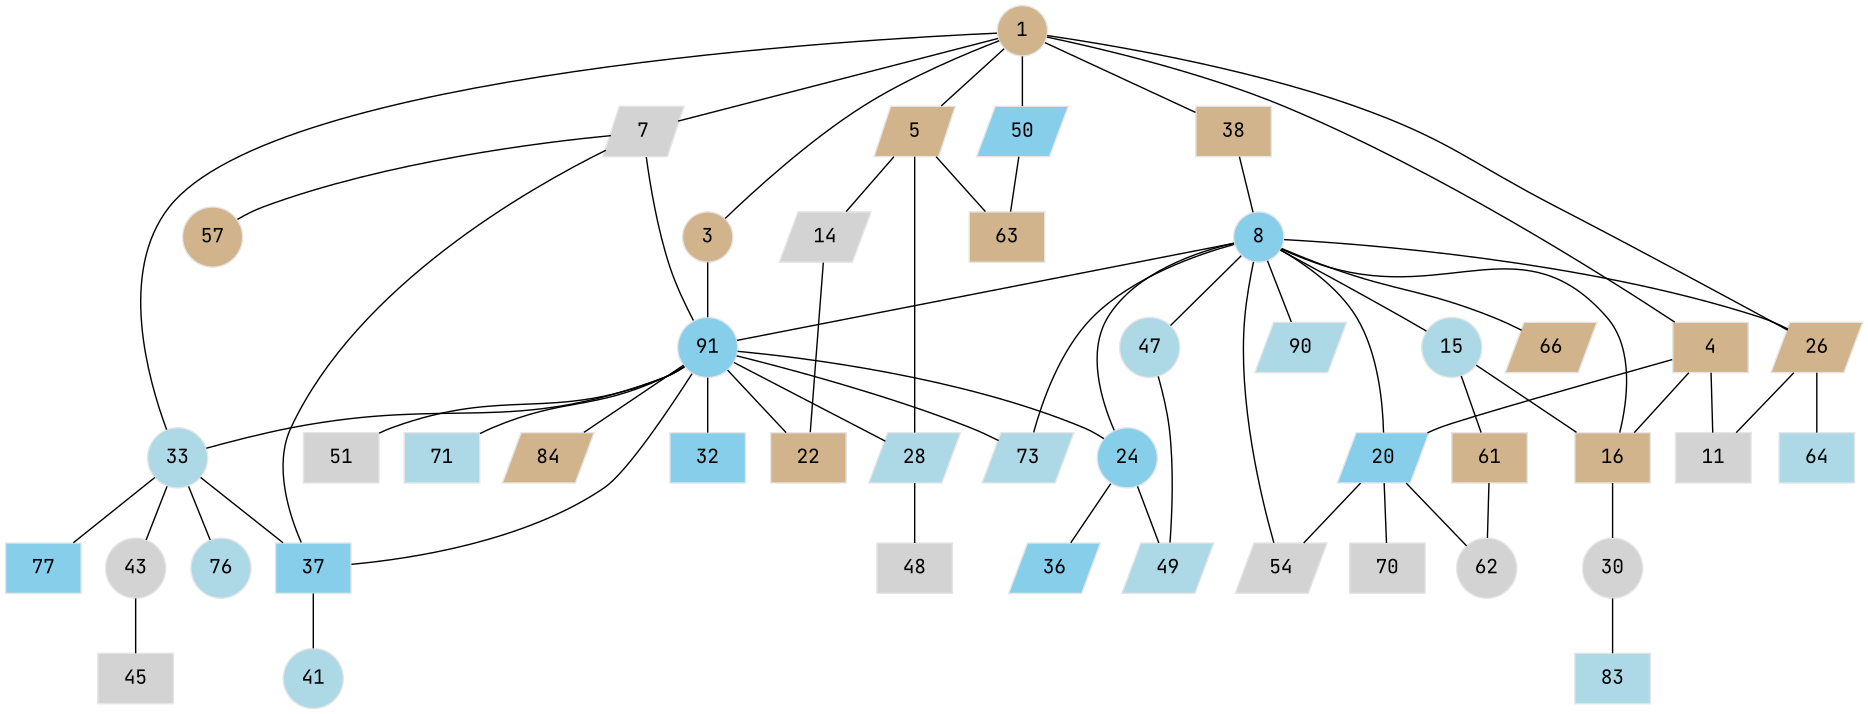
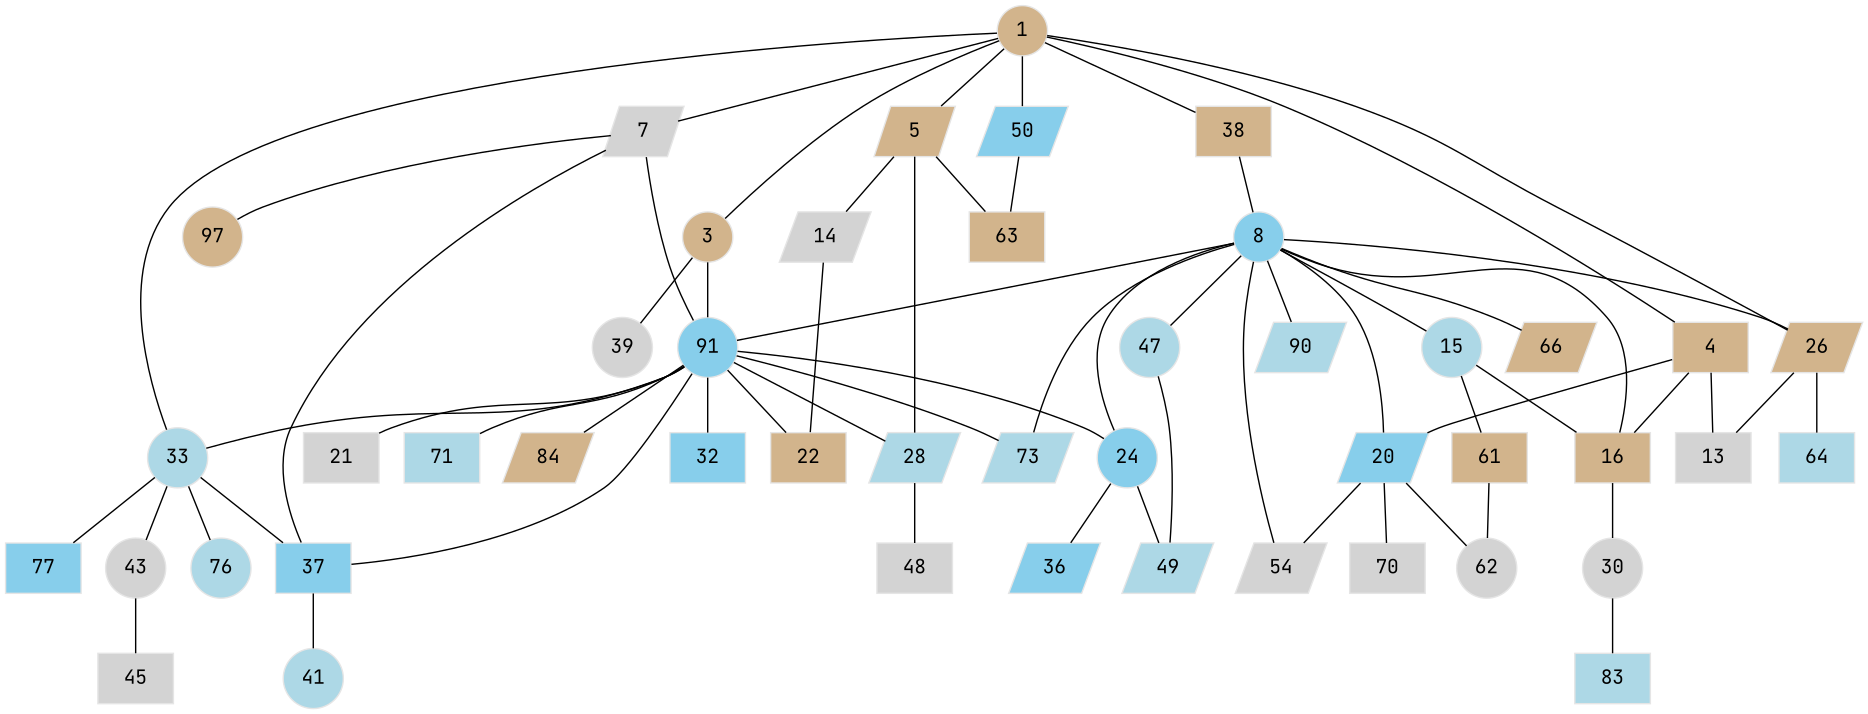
(213, 237) -> (213, 237)
none -> (622, 347)
(341, 458) -> (341, 458)
(1713, 458) -> (1713, 458)
